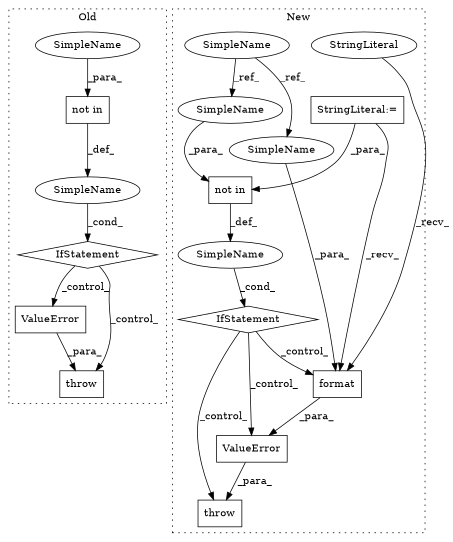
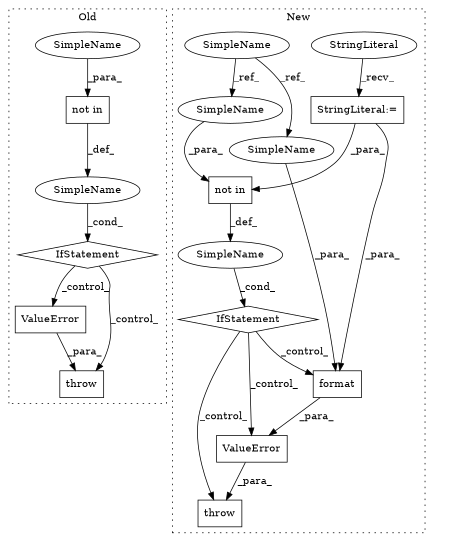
(417, 212) -> (361, 74)
(383, 255) -> (383, 255)
